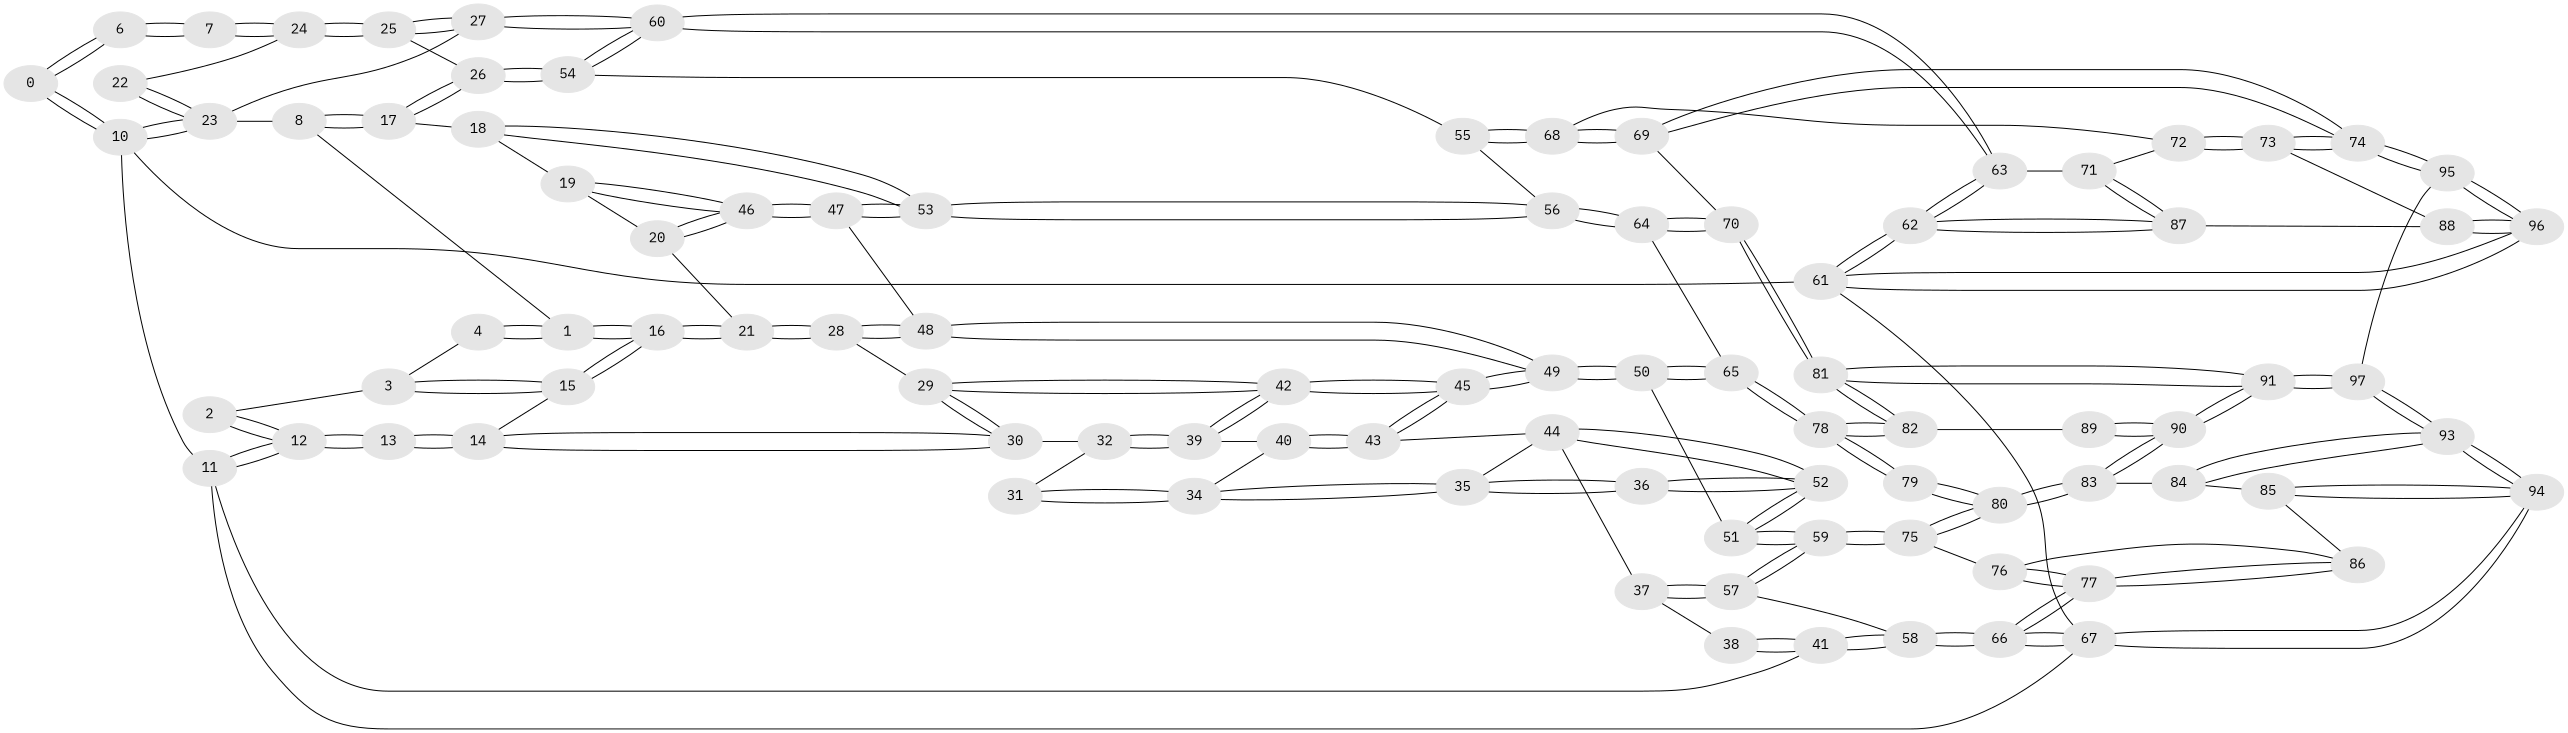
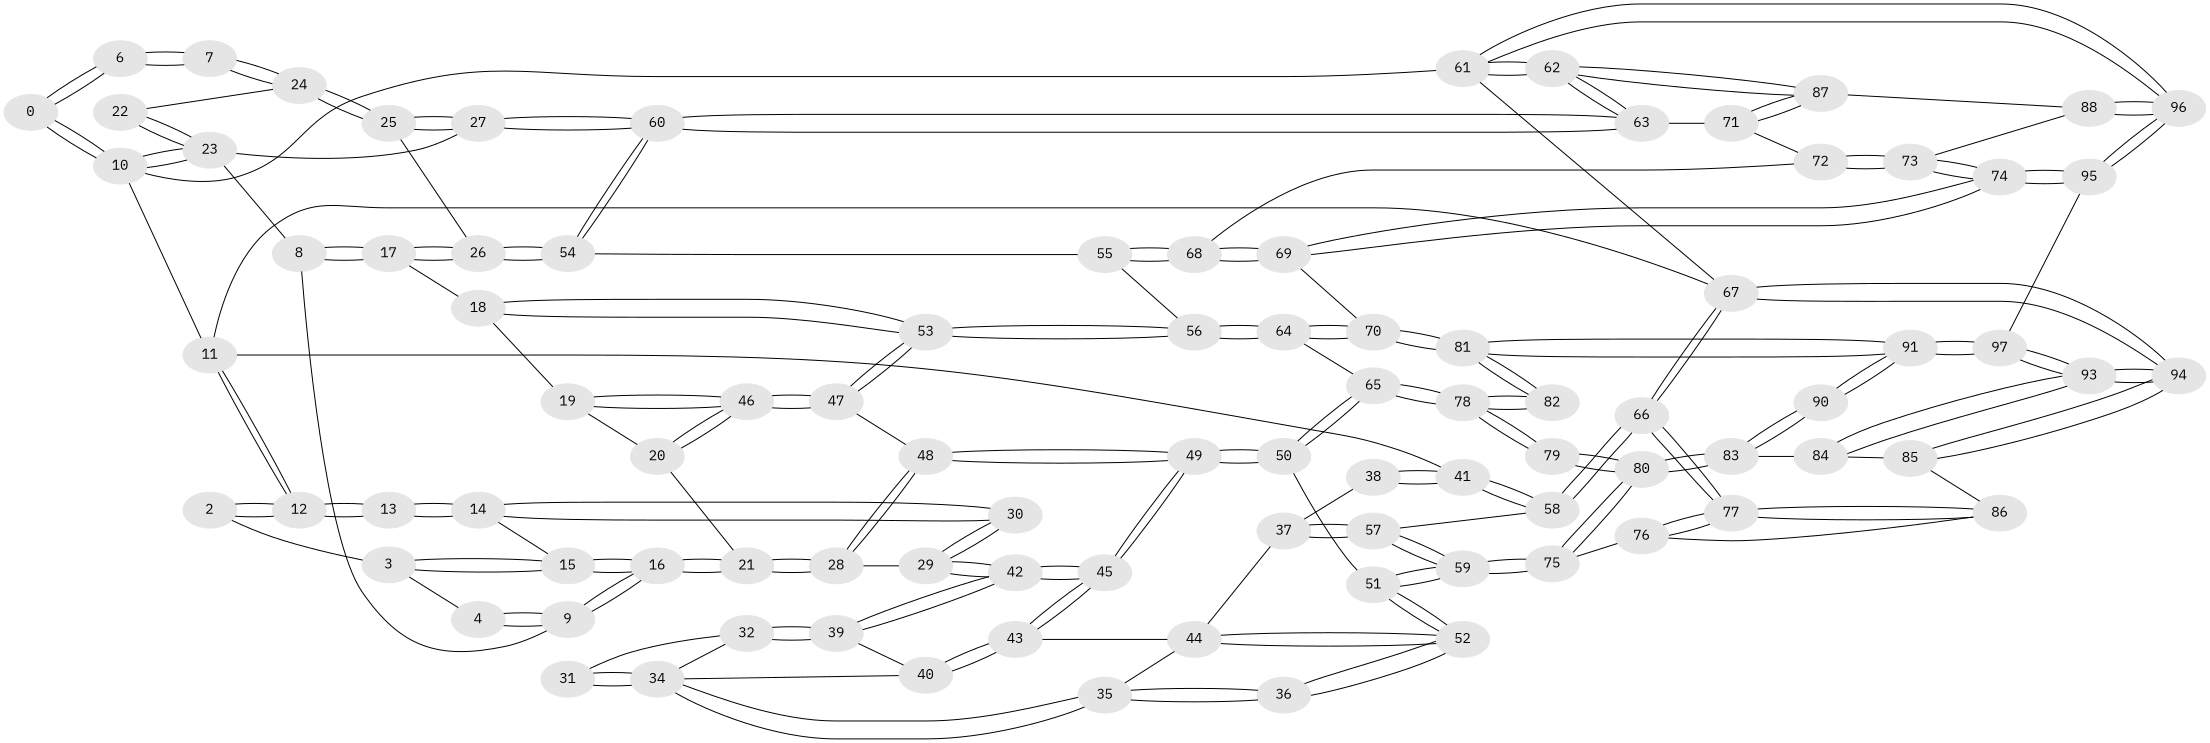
(568, 332) -> (568, 620)
(2089, 430) -> none
(1060, 442) -> (702, 656)
